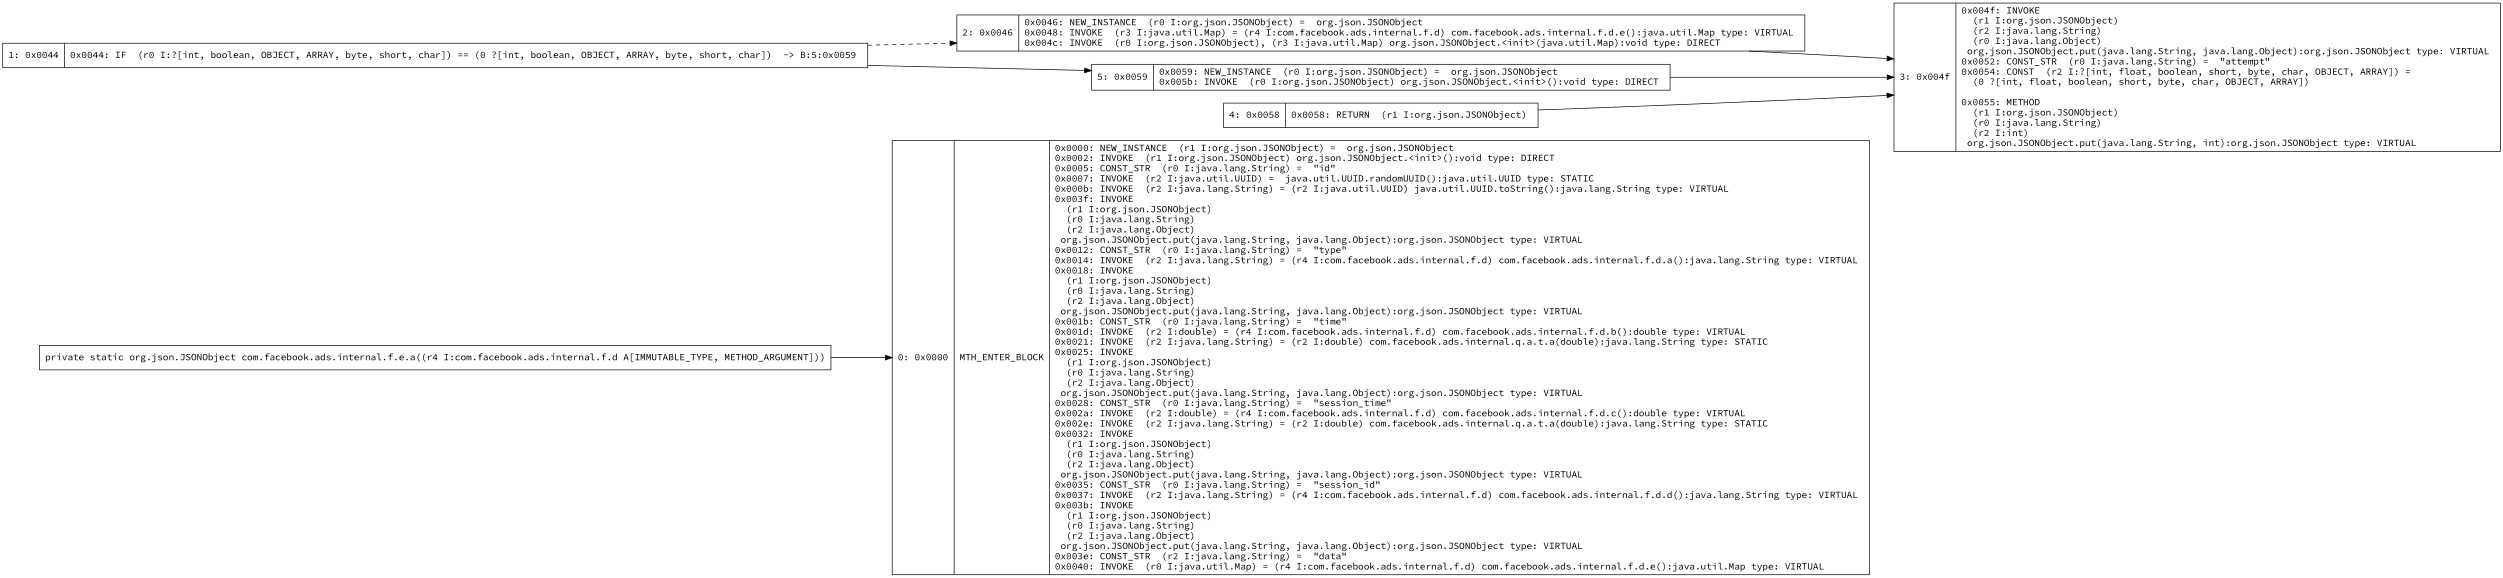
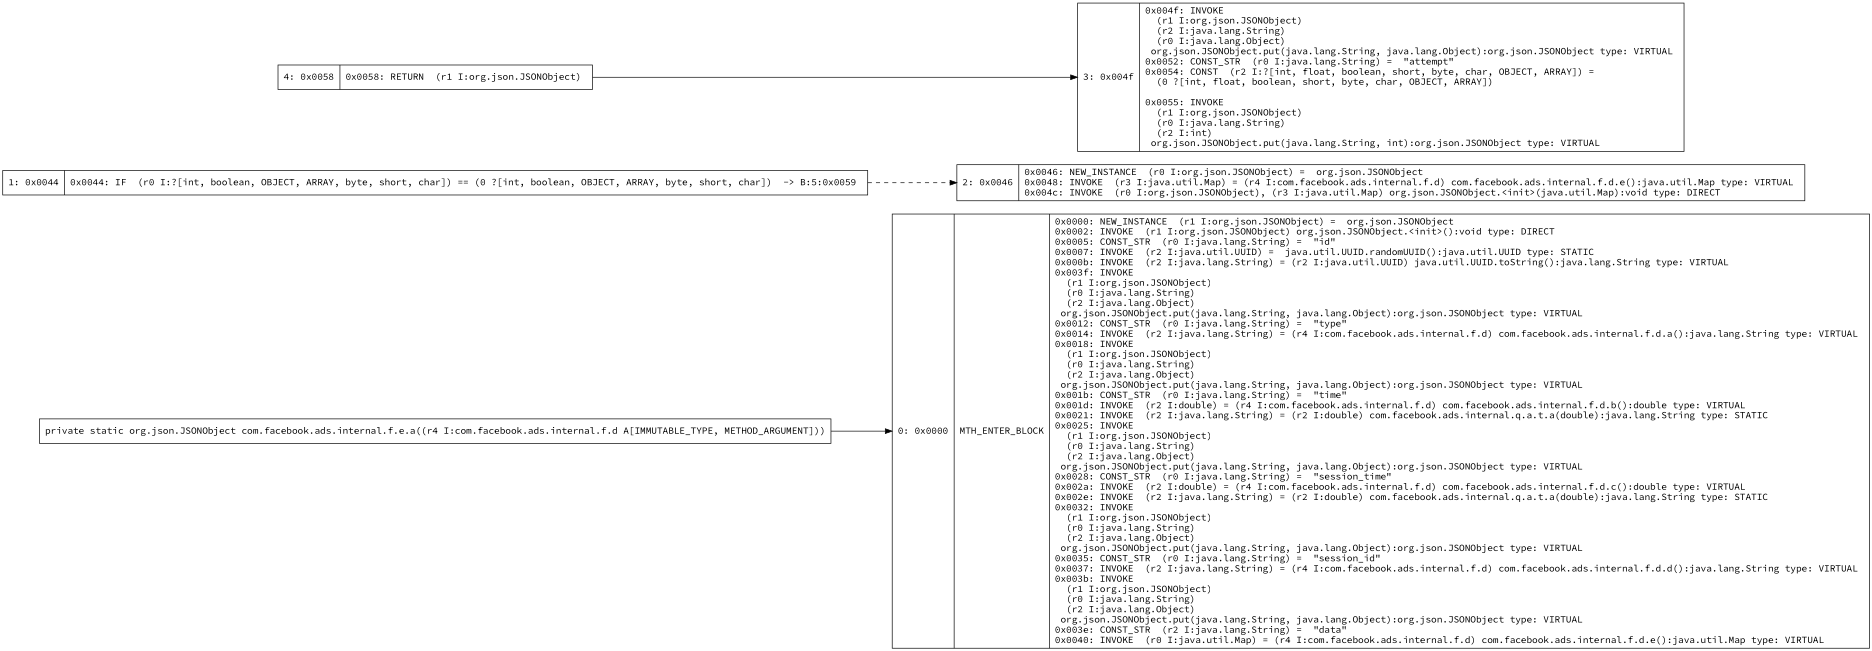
(1818, 55) -> none
(1381, 77) -> none
(2007, 102) -> (1190, 102)
